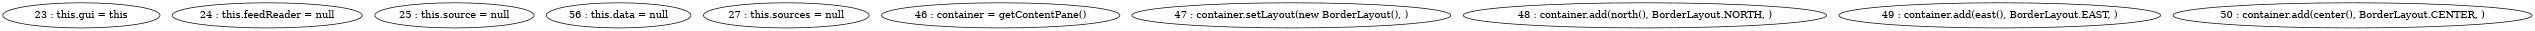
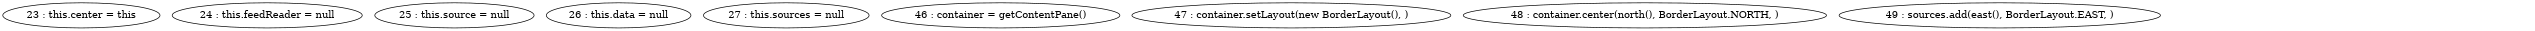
(81, 15) -> (81, 15)
(619, 15) -> (619, 15)
(1645, 15) -> (1645, 15)
(2000, 15) -> (2000, 15)
(2353, 15) -> none
